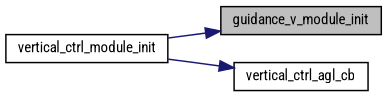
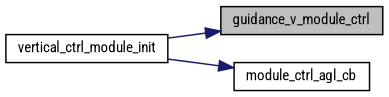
(301, 21) -> (302, 21)
(301, 77) -> (302, 77)
